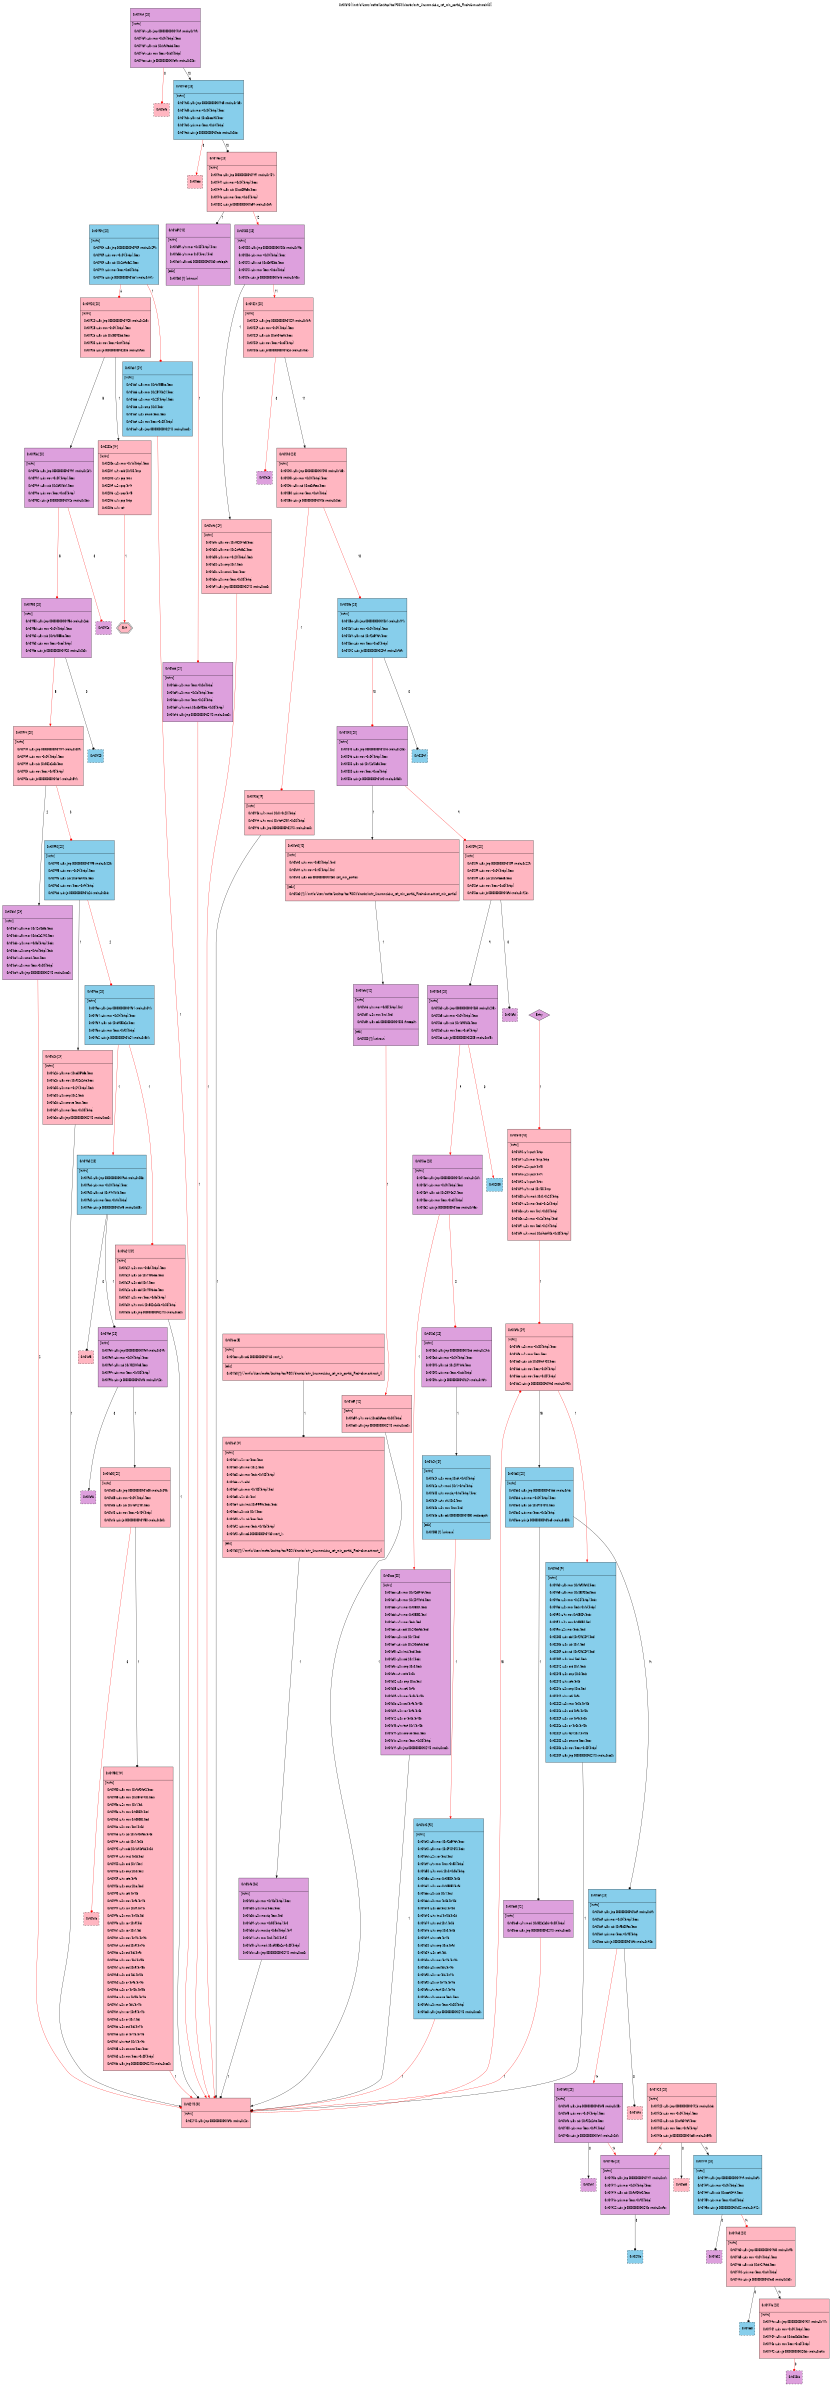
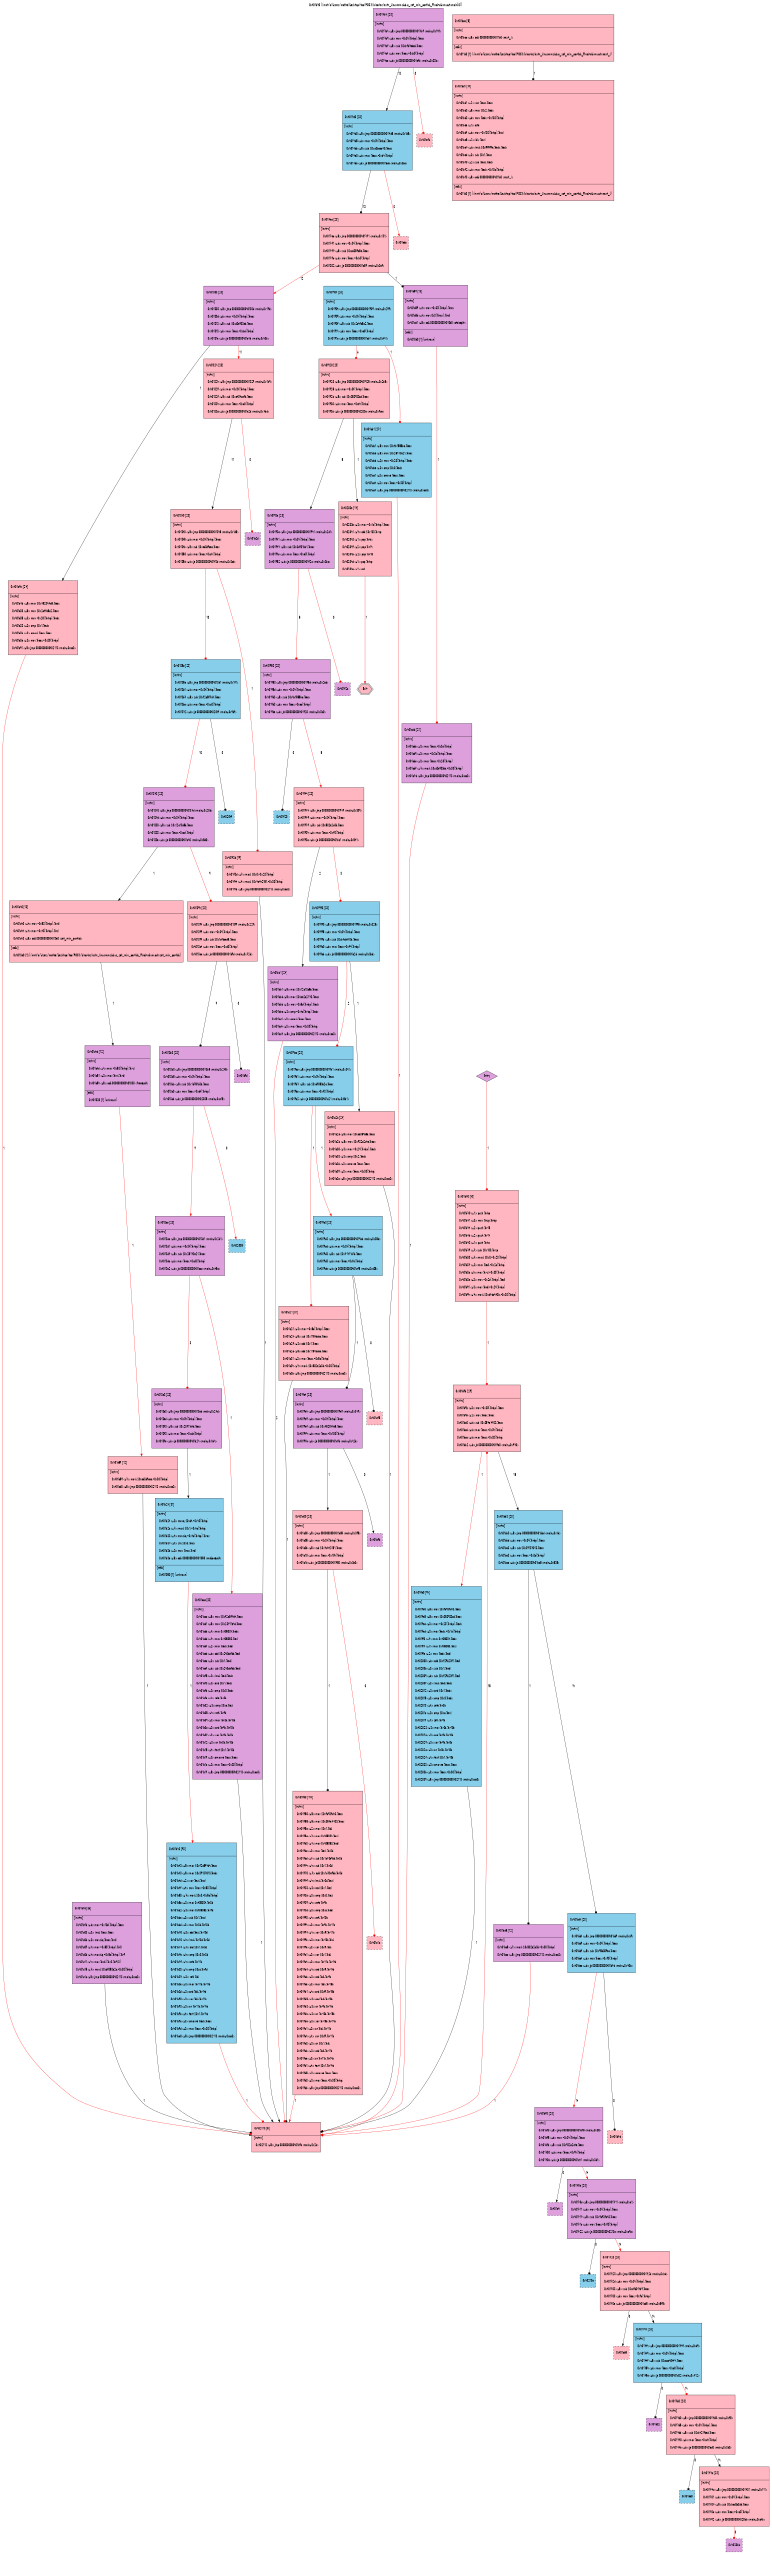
(288, 1717) -> none
(659, 2148) -> (618, 2244)
